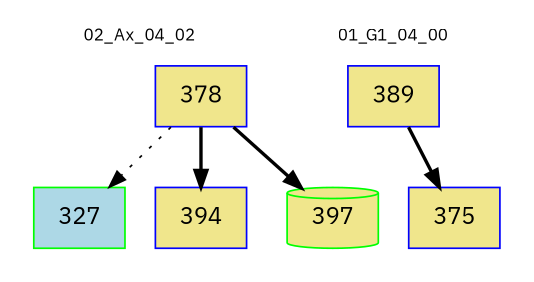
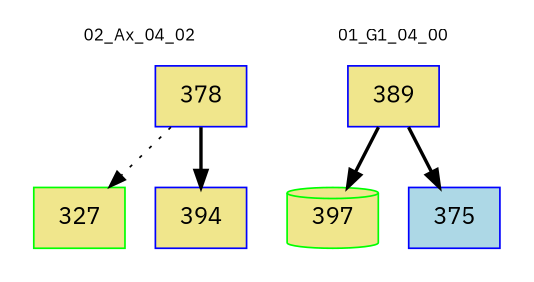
(249, 141) -> (367, 149)
(79, 218) -> (79, 218)
(454, 218) -> (454, 218)
